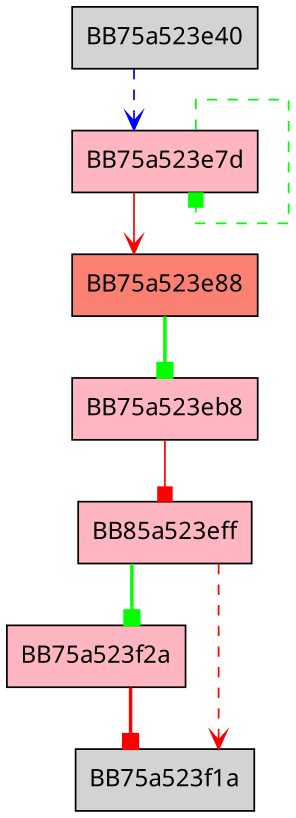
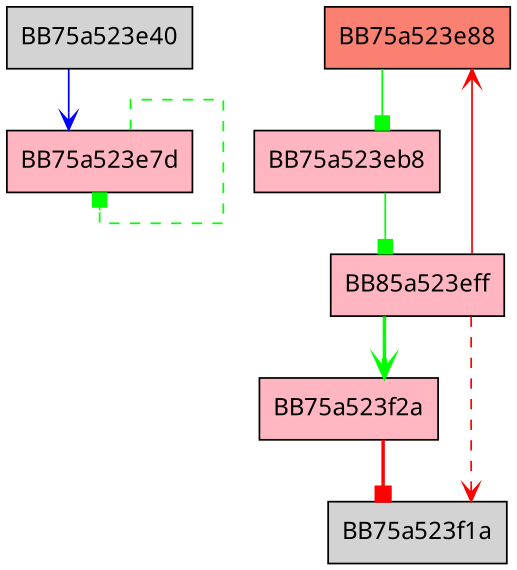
(134, 91) -> (69, 91)
(134, 215) -> (472, 170)
(165, 338) -> (382, 91)
(165, 462) -> (385, 215)
(132, 586) -> (384, 338)
